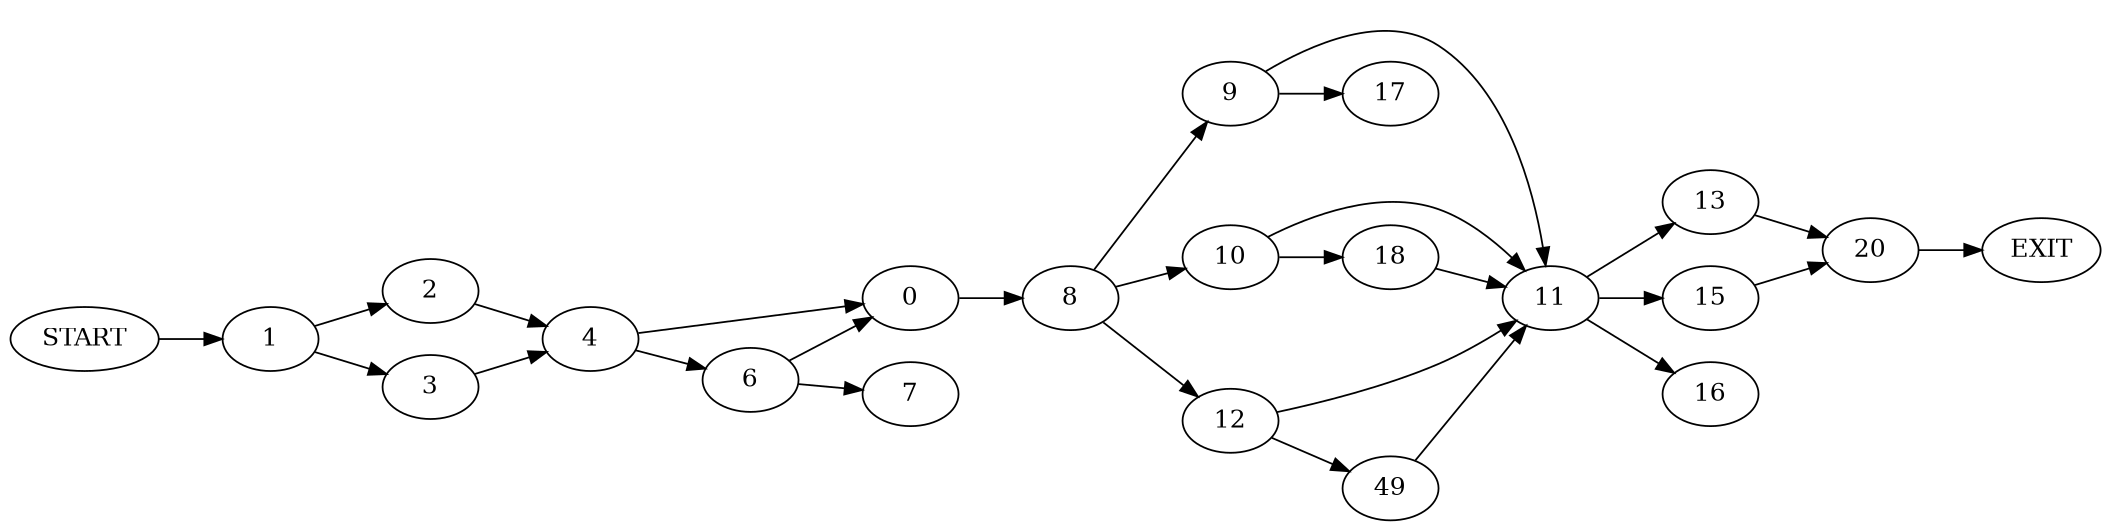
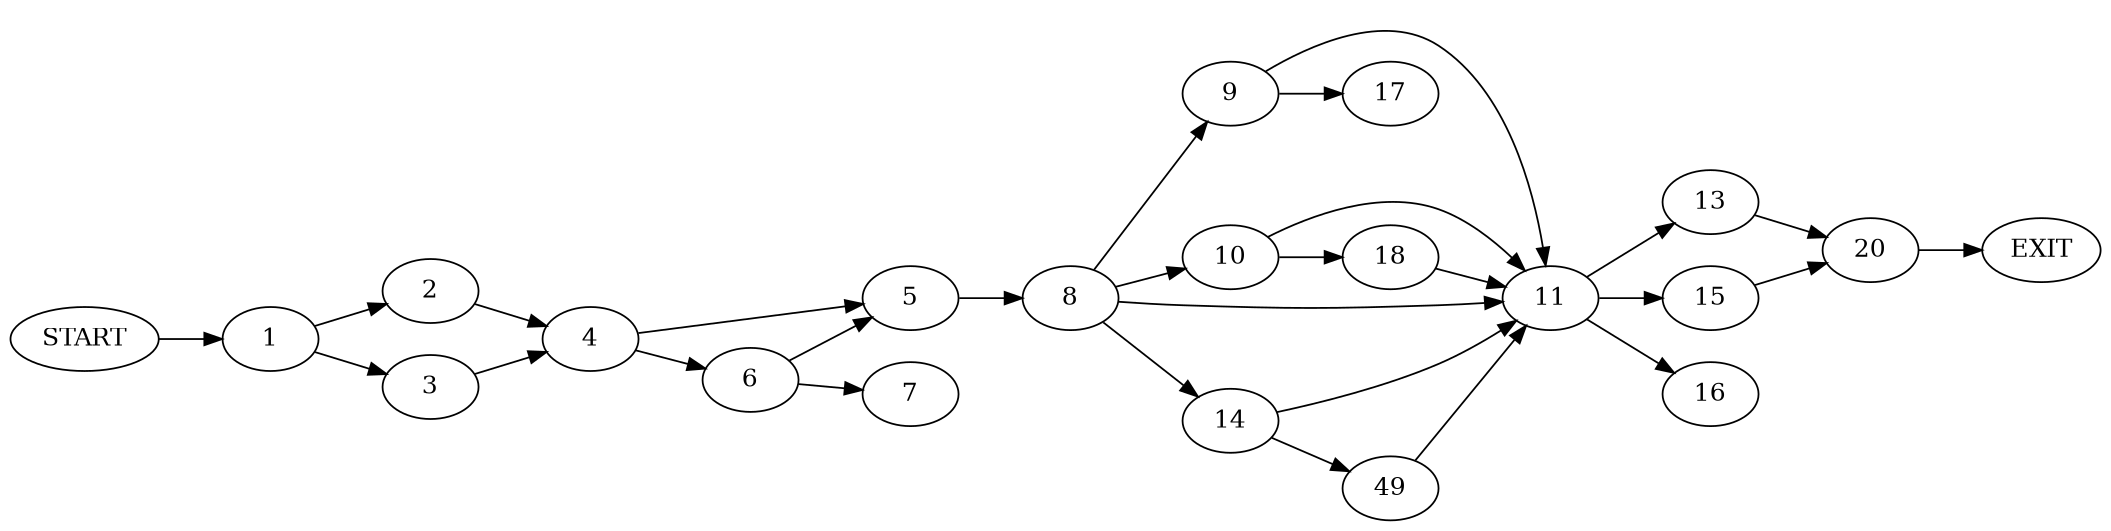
(911, 298) -> (911, 298)
none -> (1302, 308)
(1231, 421) -> (1231, 421)
